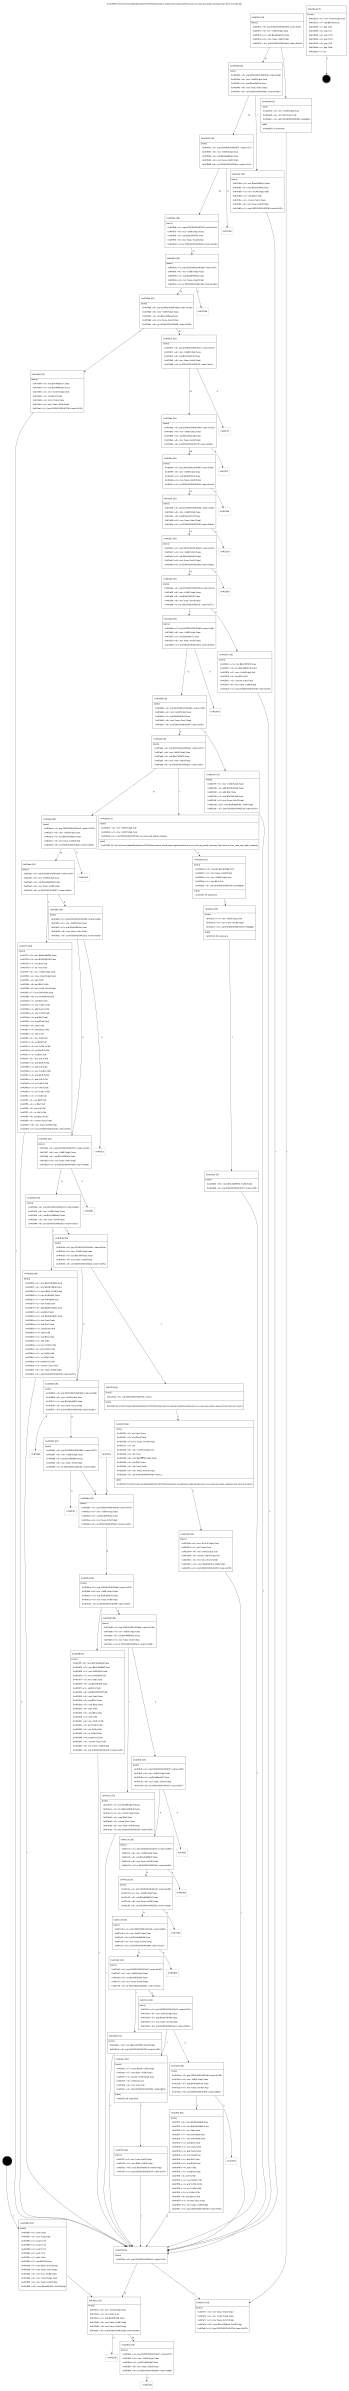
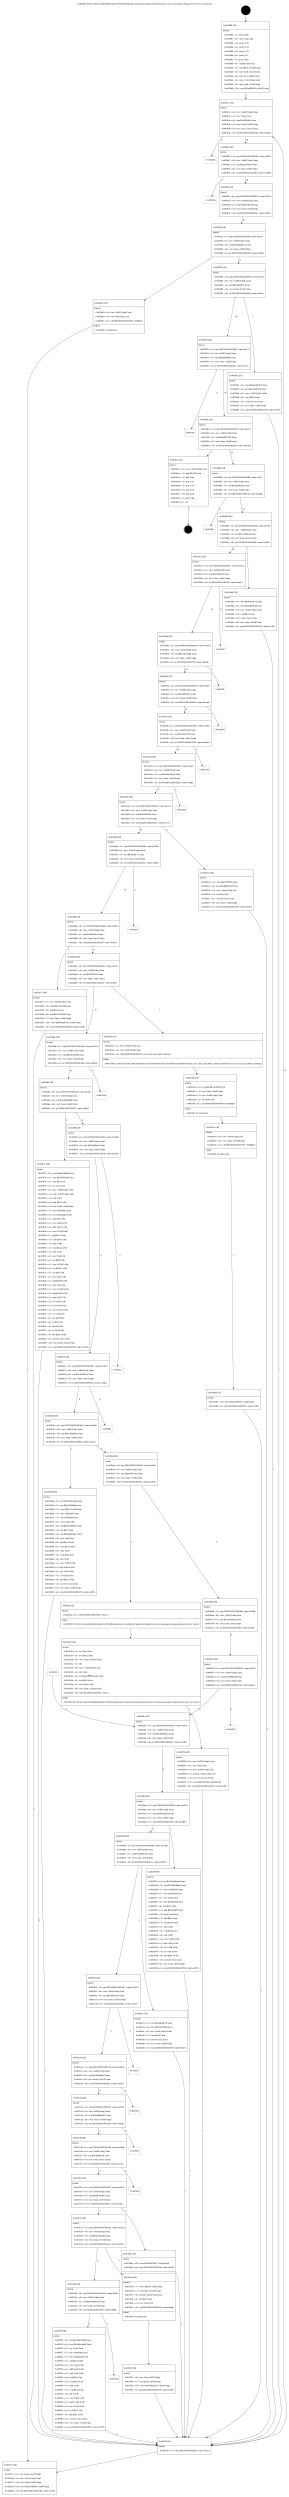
none -> (246, 200)
none -> (210, 452)
(36, 1454) -> none
